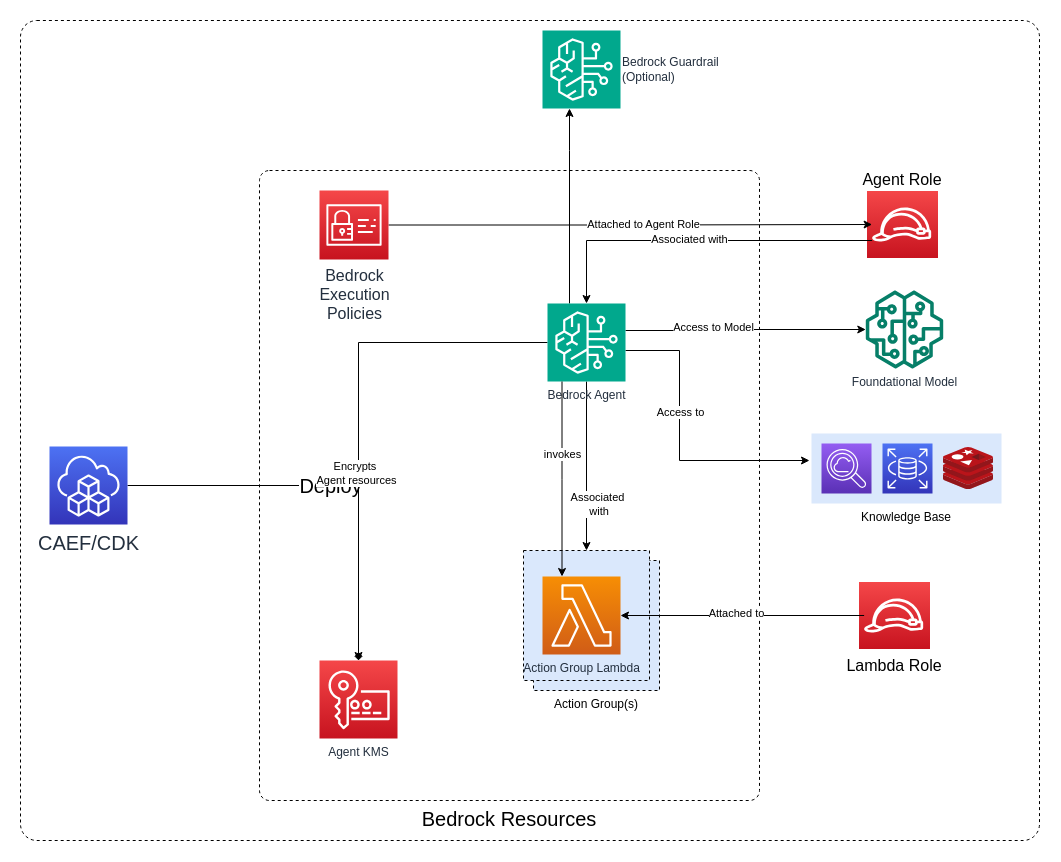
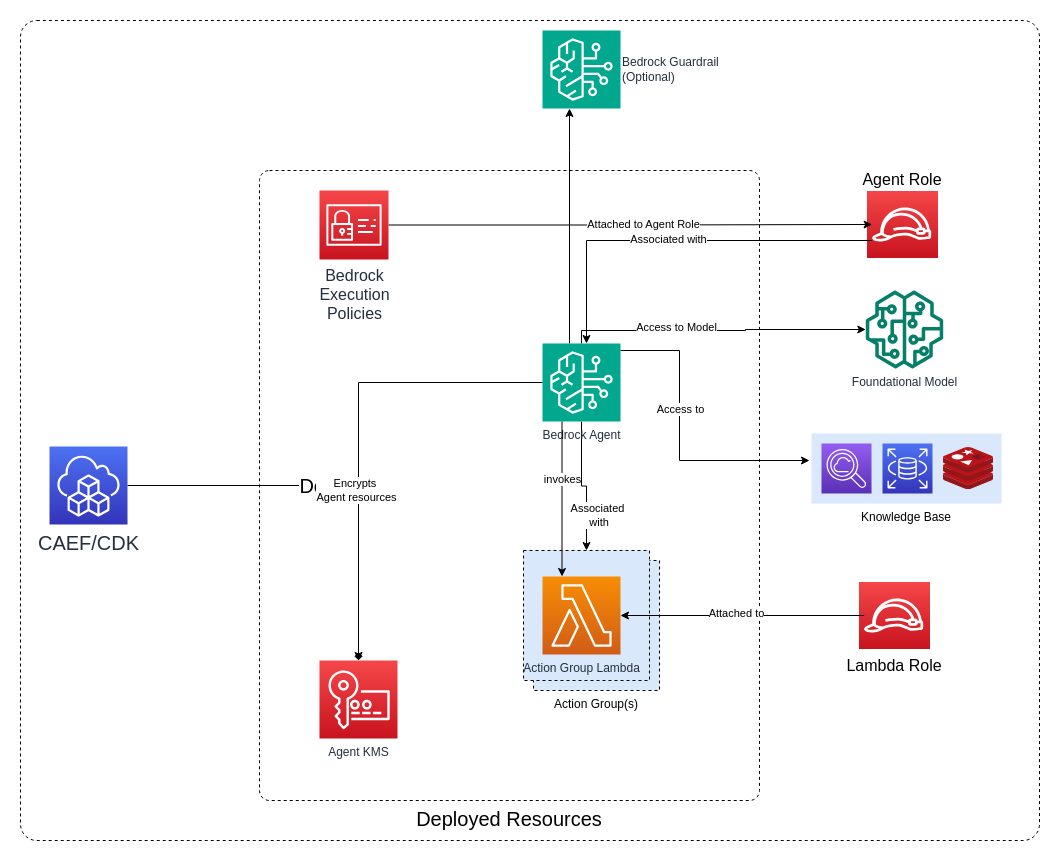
(587, 343) -> (582, 383)
(510, 820) -> (510, 820)
